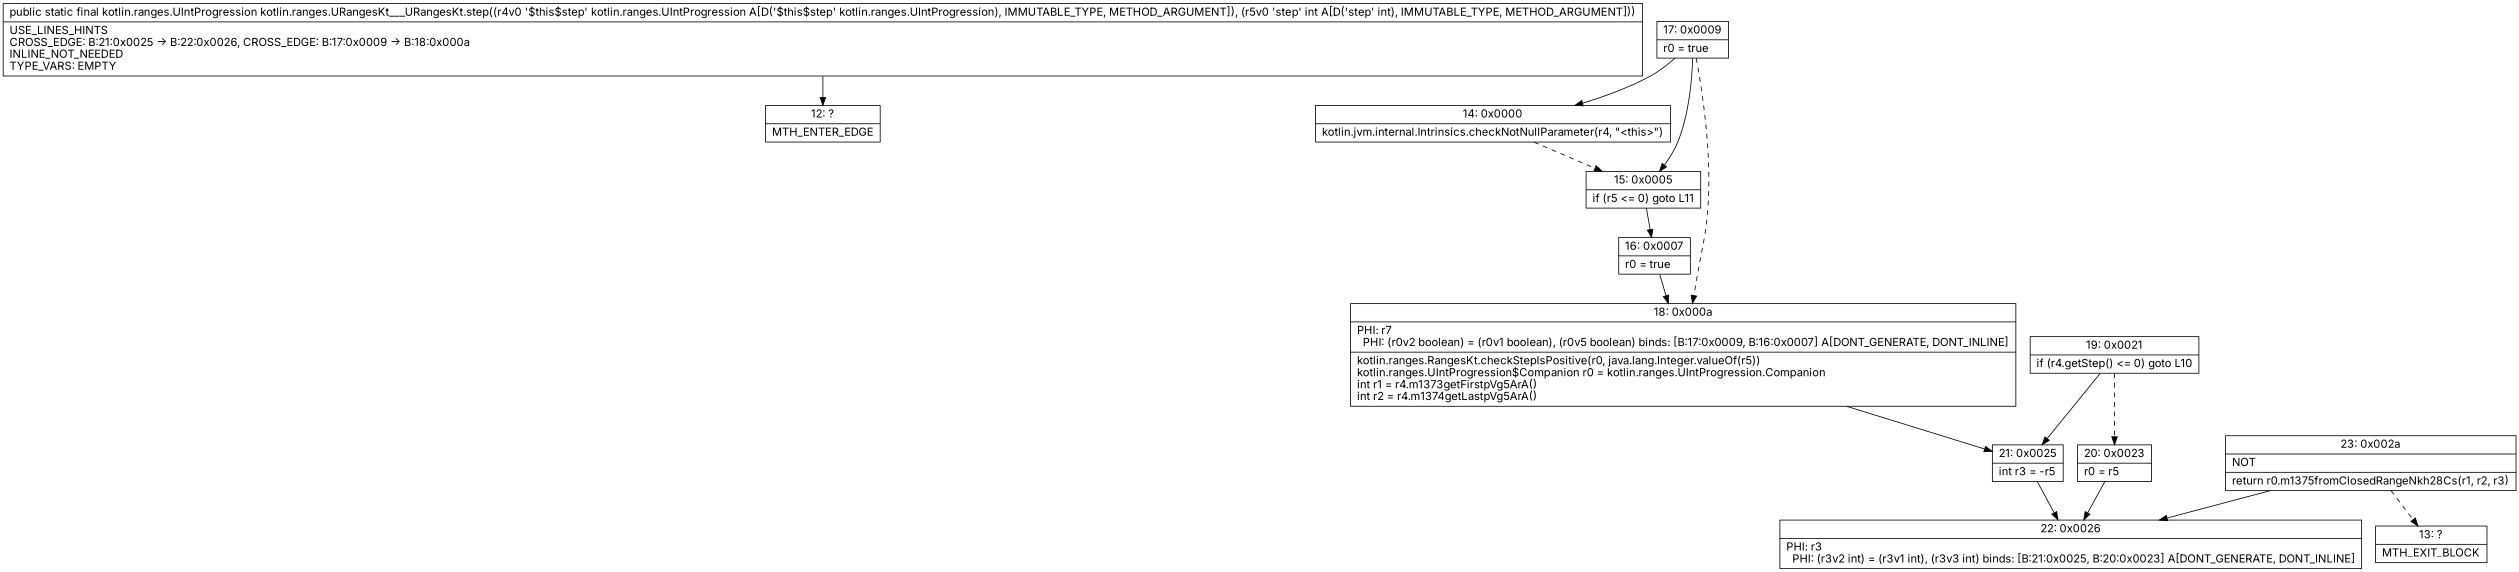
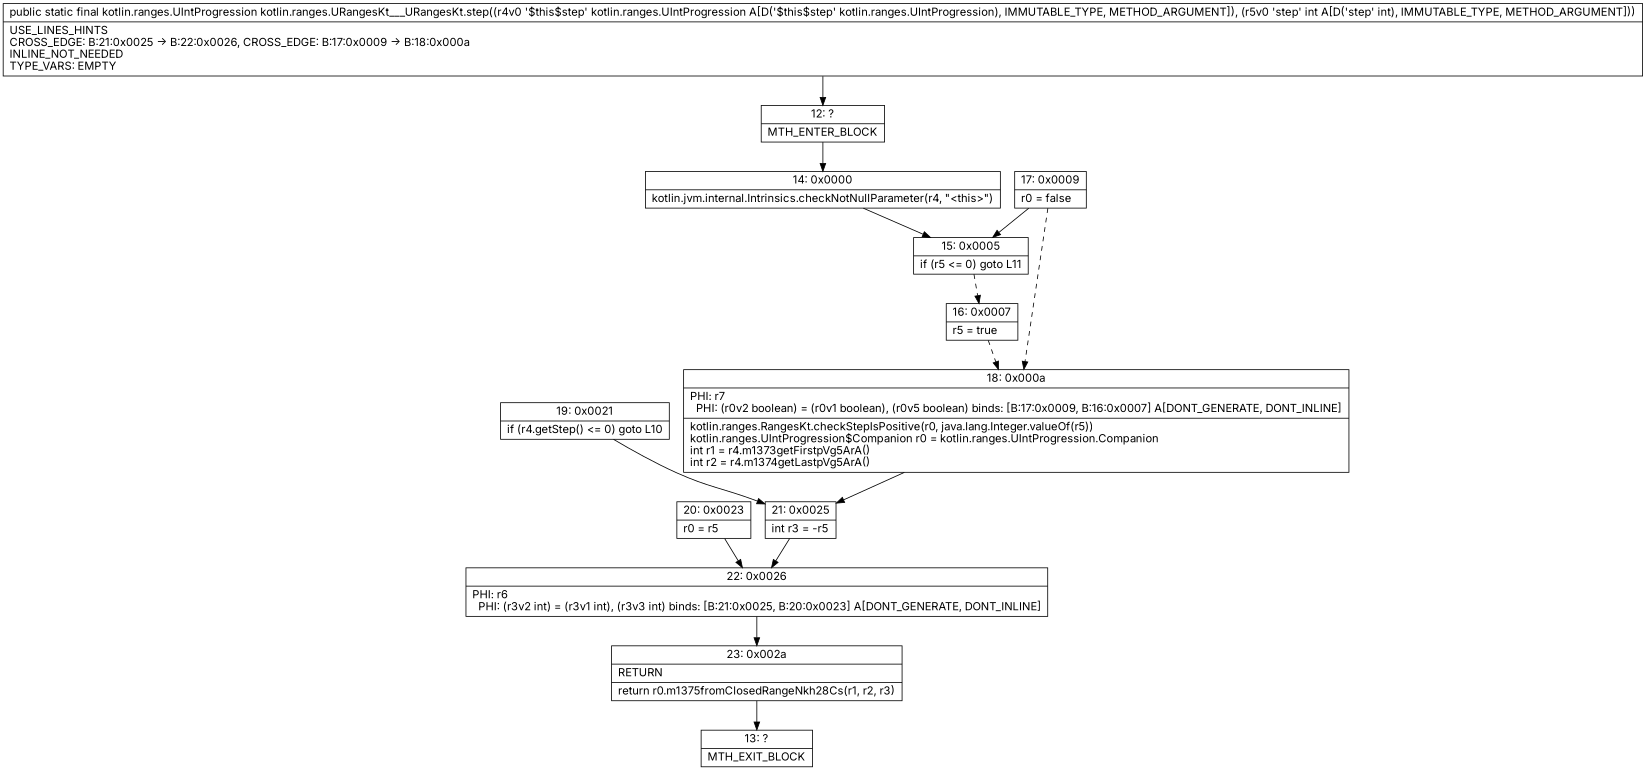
(1686, 49) -> (1047, 199)
(1631, 85) -> (823, 153)
(823, 133) -> (823, 133)
(1565, 155) -> (893, 221)
(1648, 219) -> (976, 285)
(1648, 265) -> (975, 331)
(1663, 285) -> (992, 351)
(2115, 405) -> none
(2244, 463) -> (641, 673)
(2219, 504) -> (757, 627)
(2402, 505) -> (757, 711)
(1806, 547) -> (492, 595)
